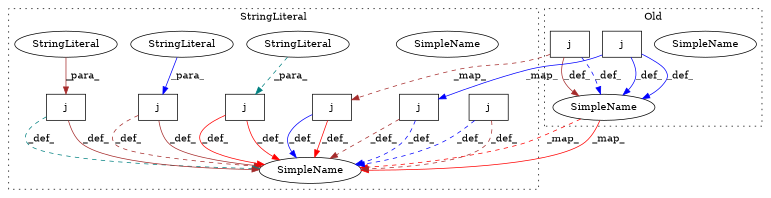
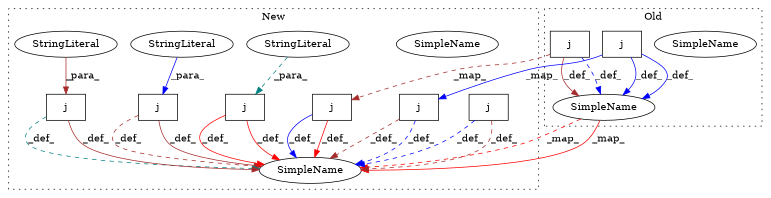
(274, 17) -> (274, 17)
